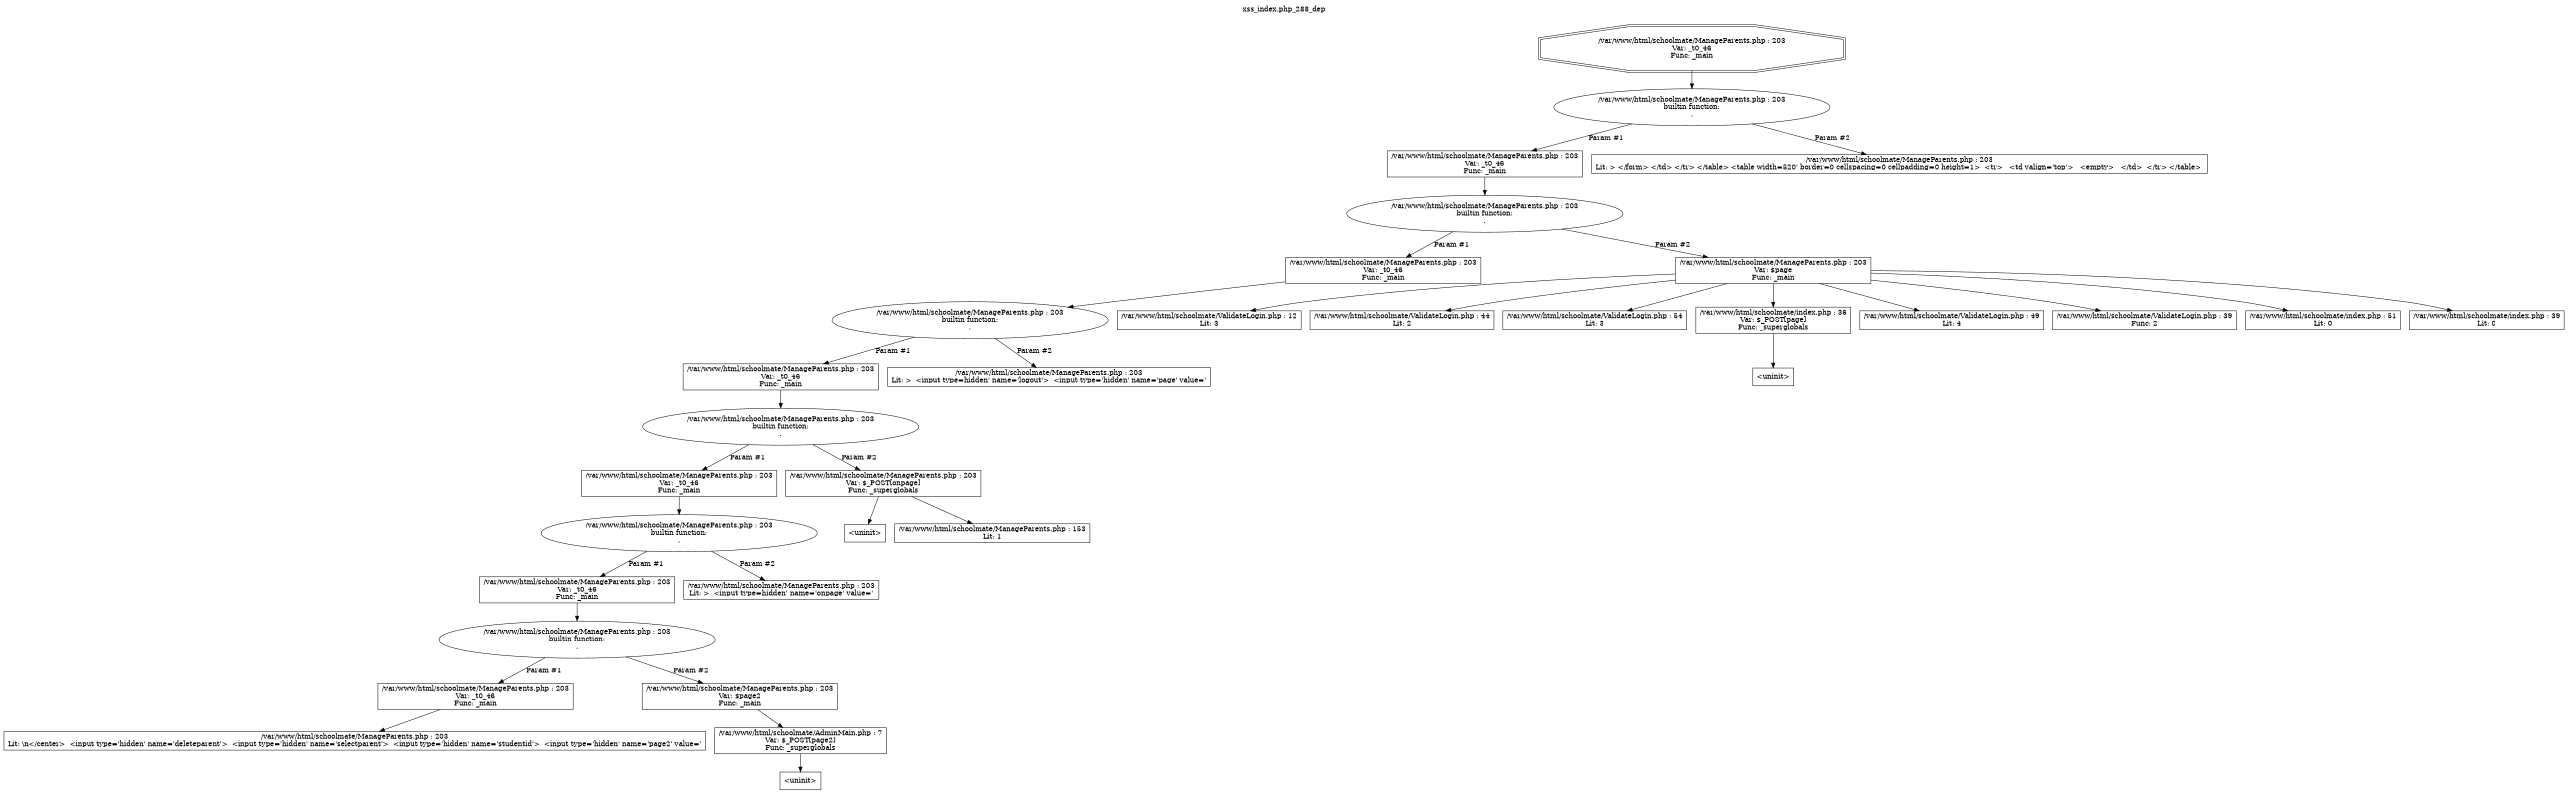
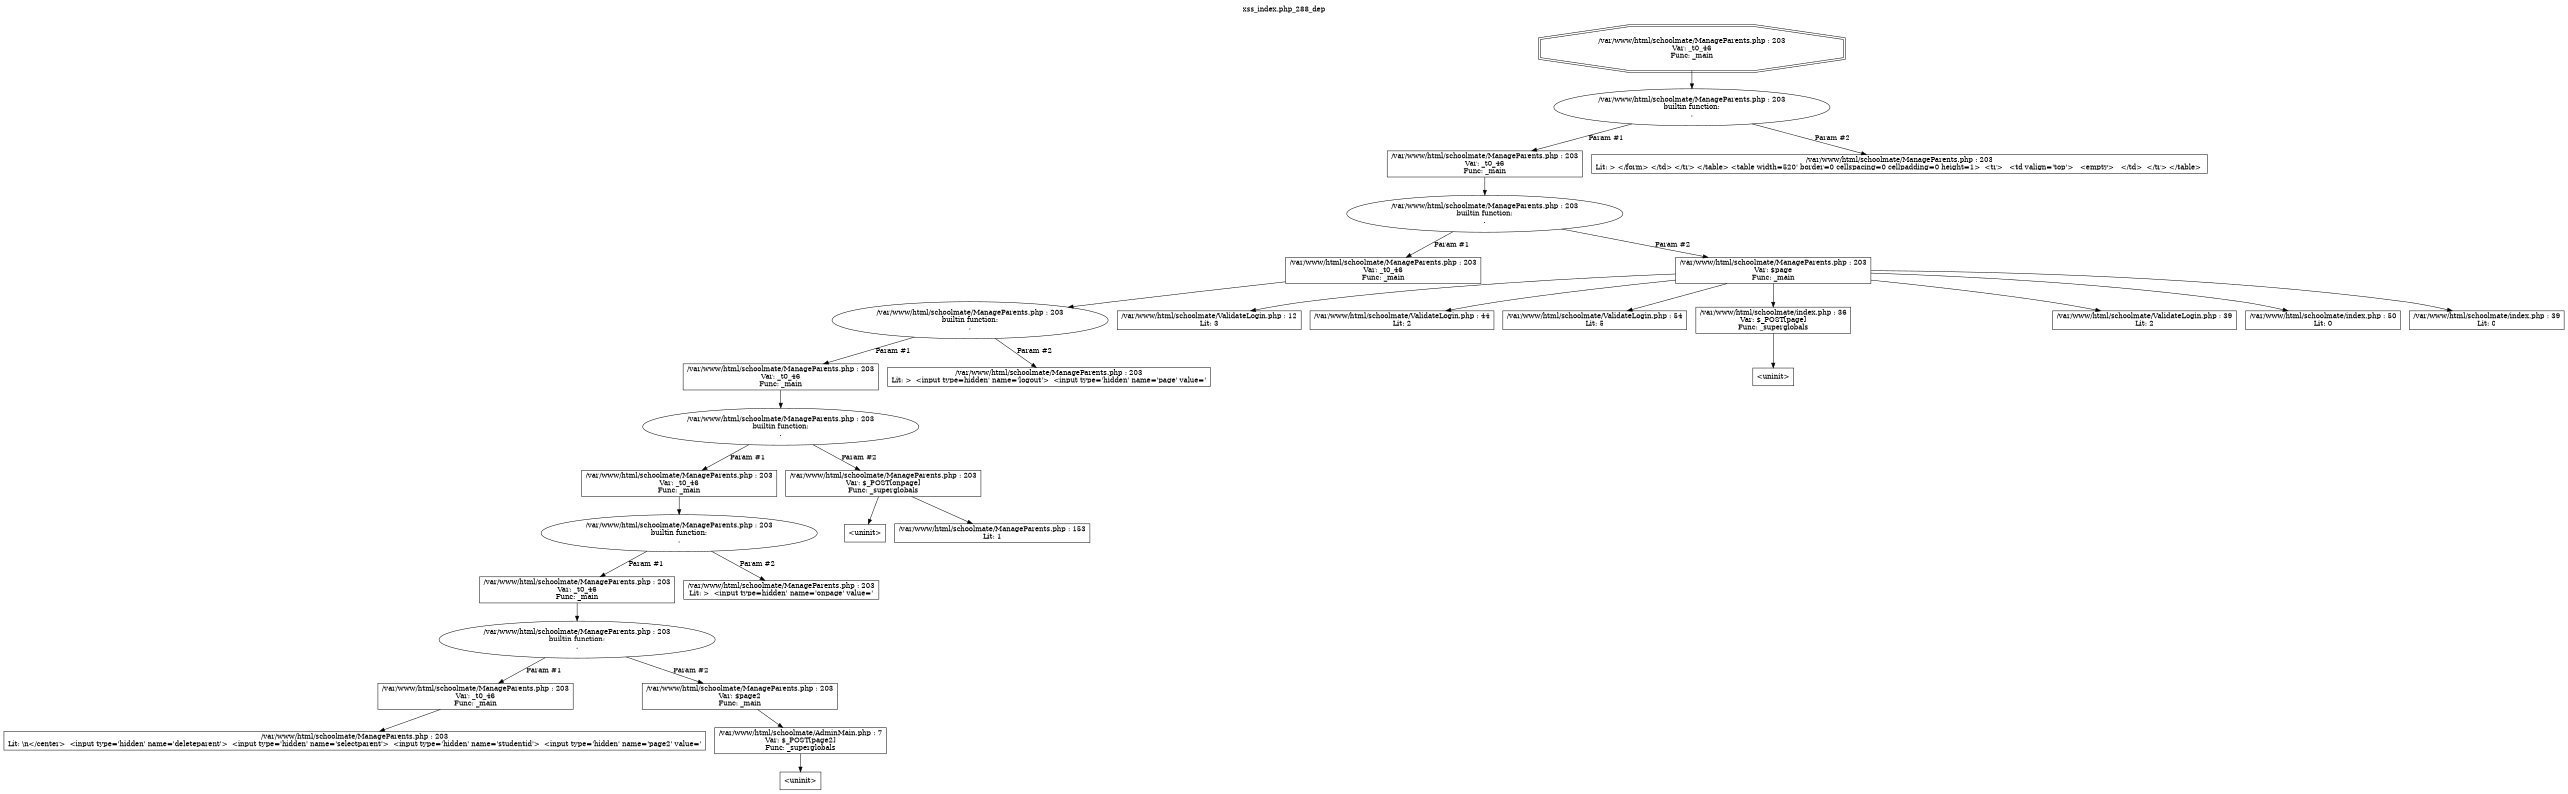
(1595, 320) -> (1595, 320)
(1952, 320) -> none
(2145, 320) -> (2145, 320)
(2323, 320) -> (2323, 320)
